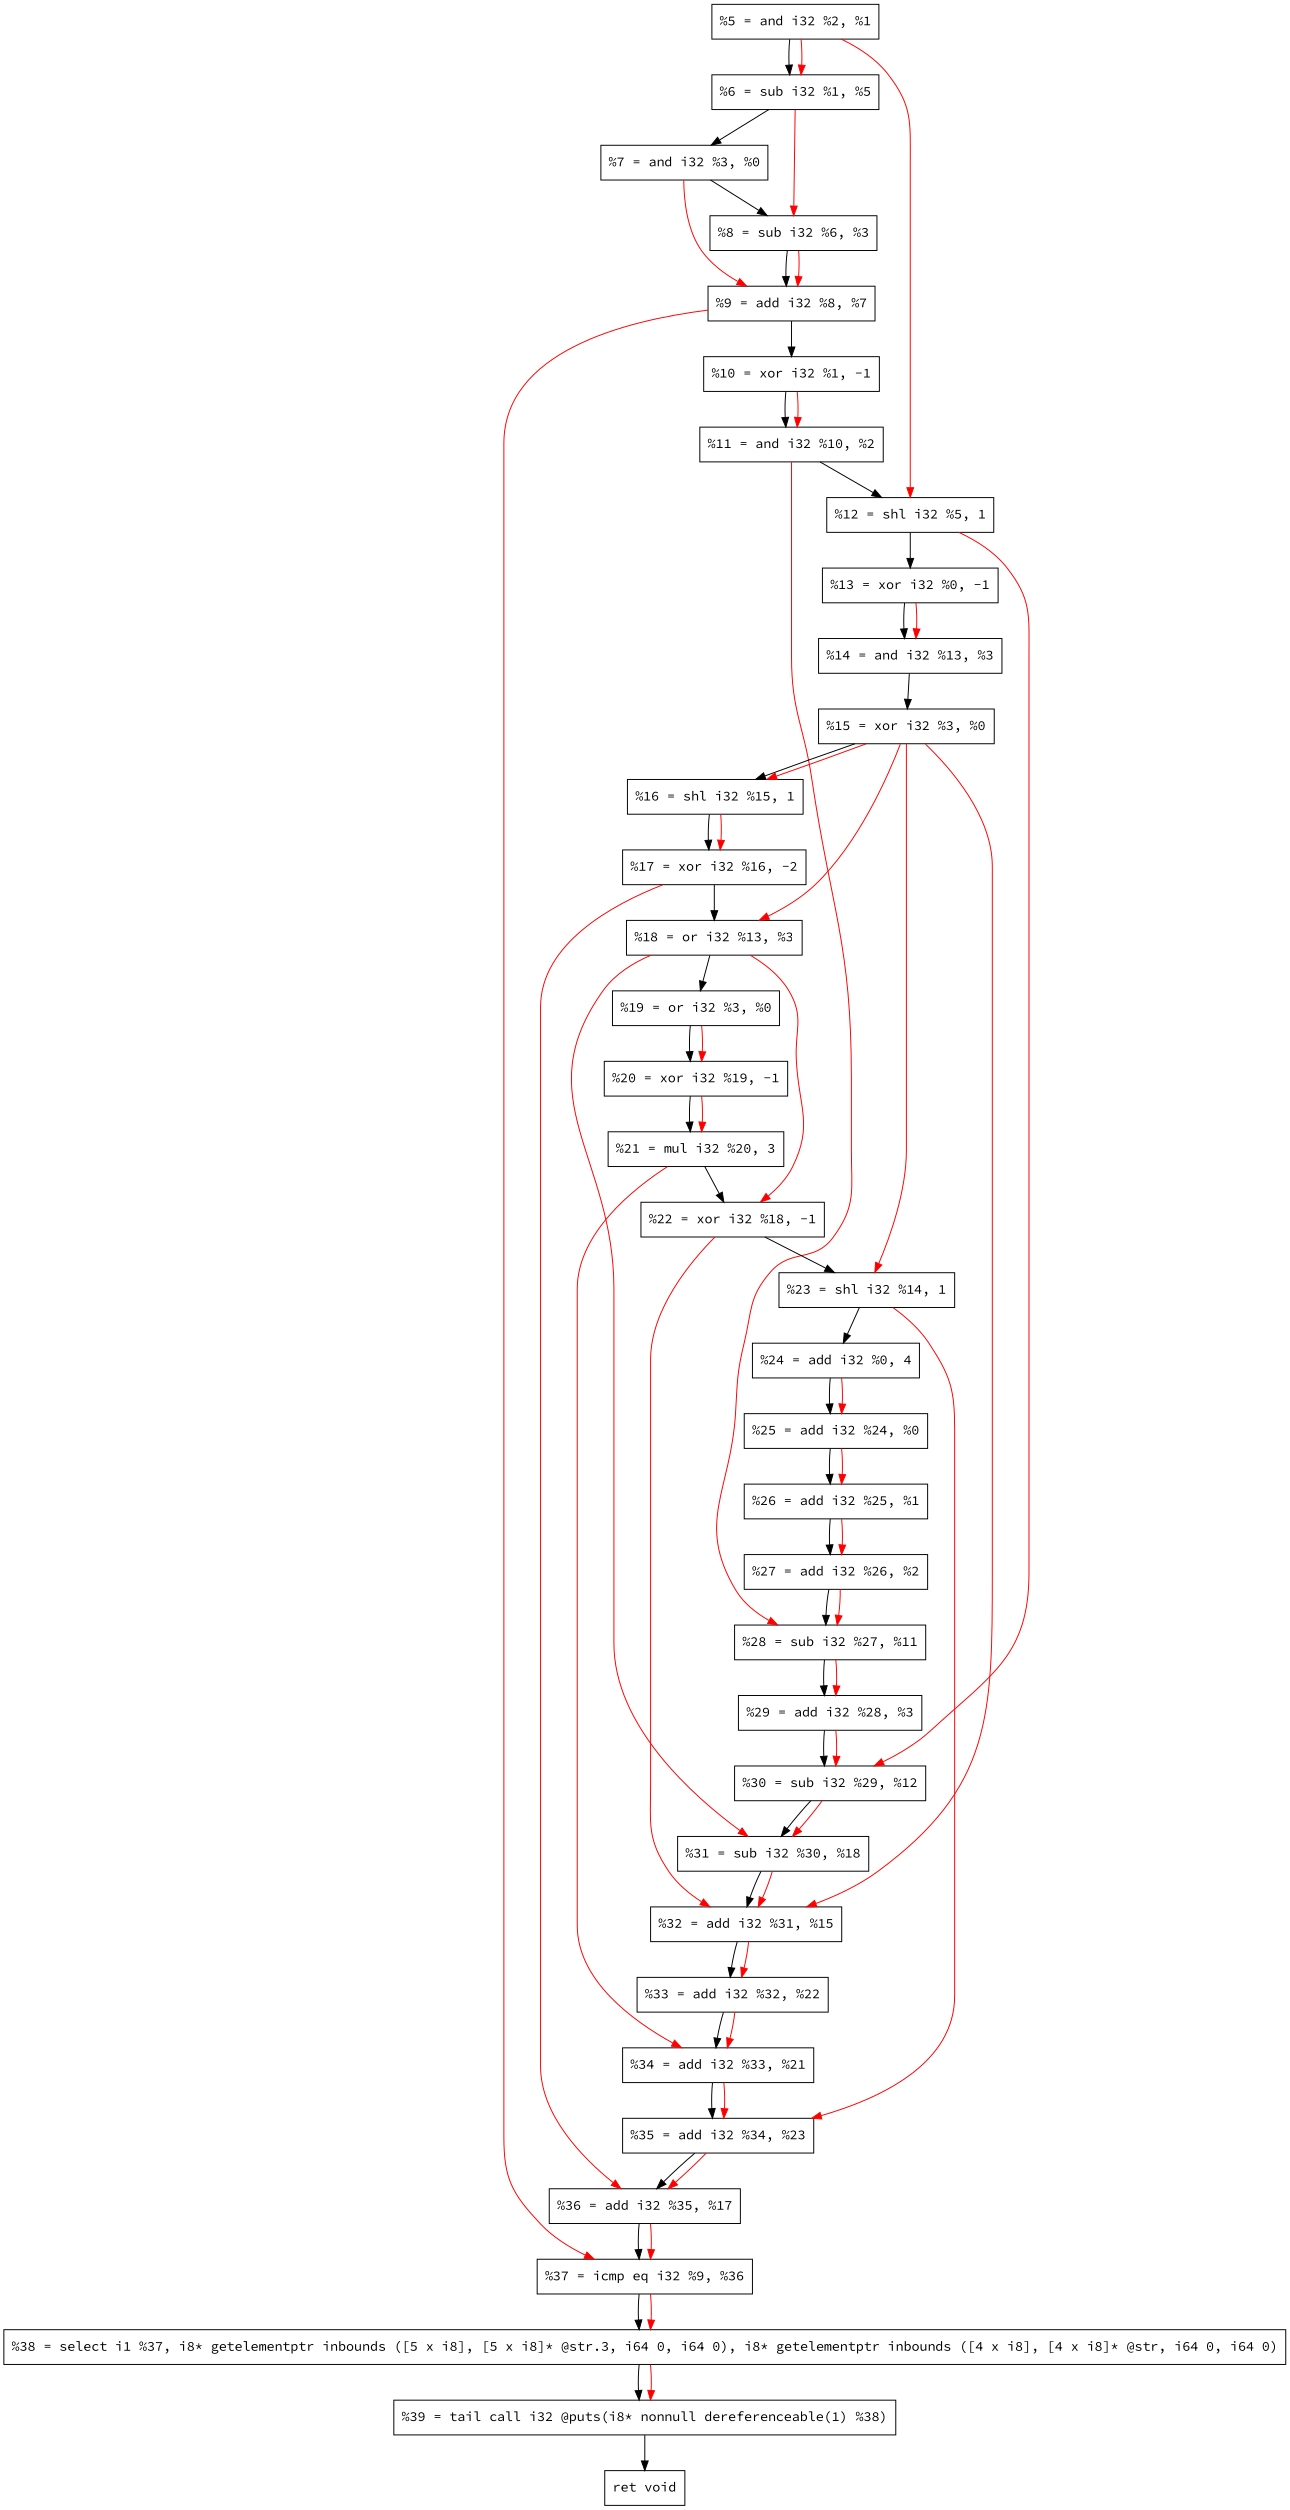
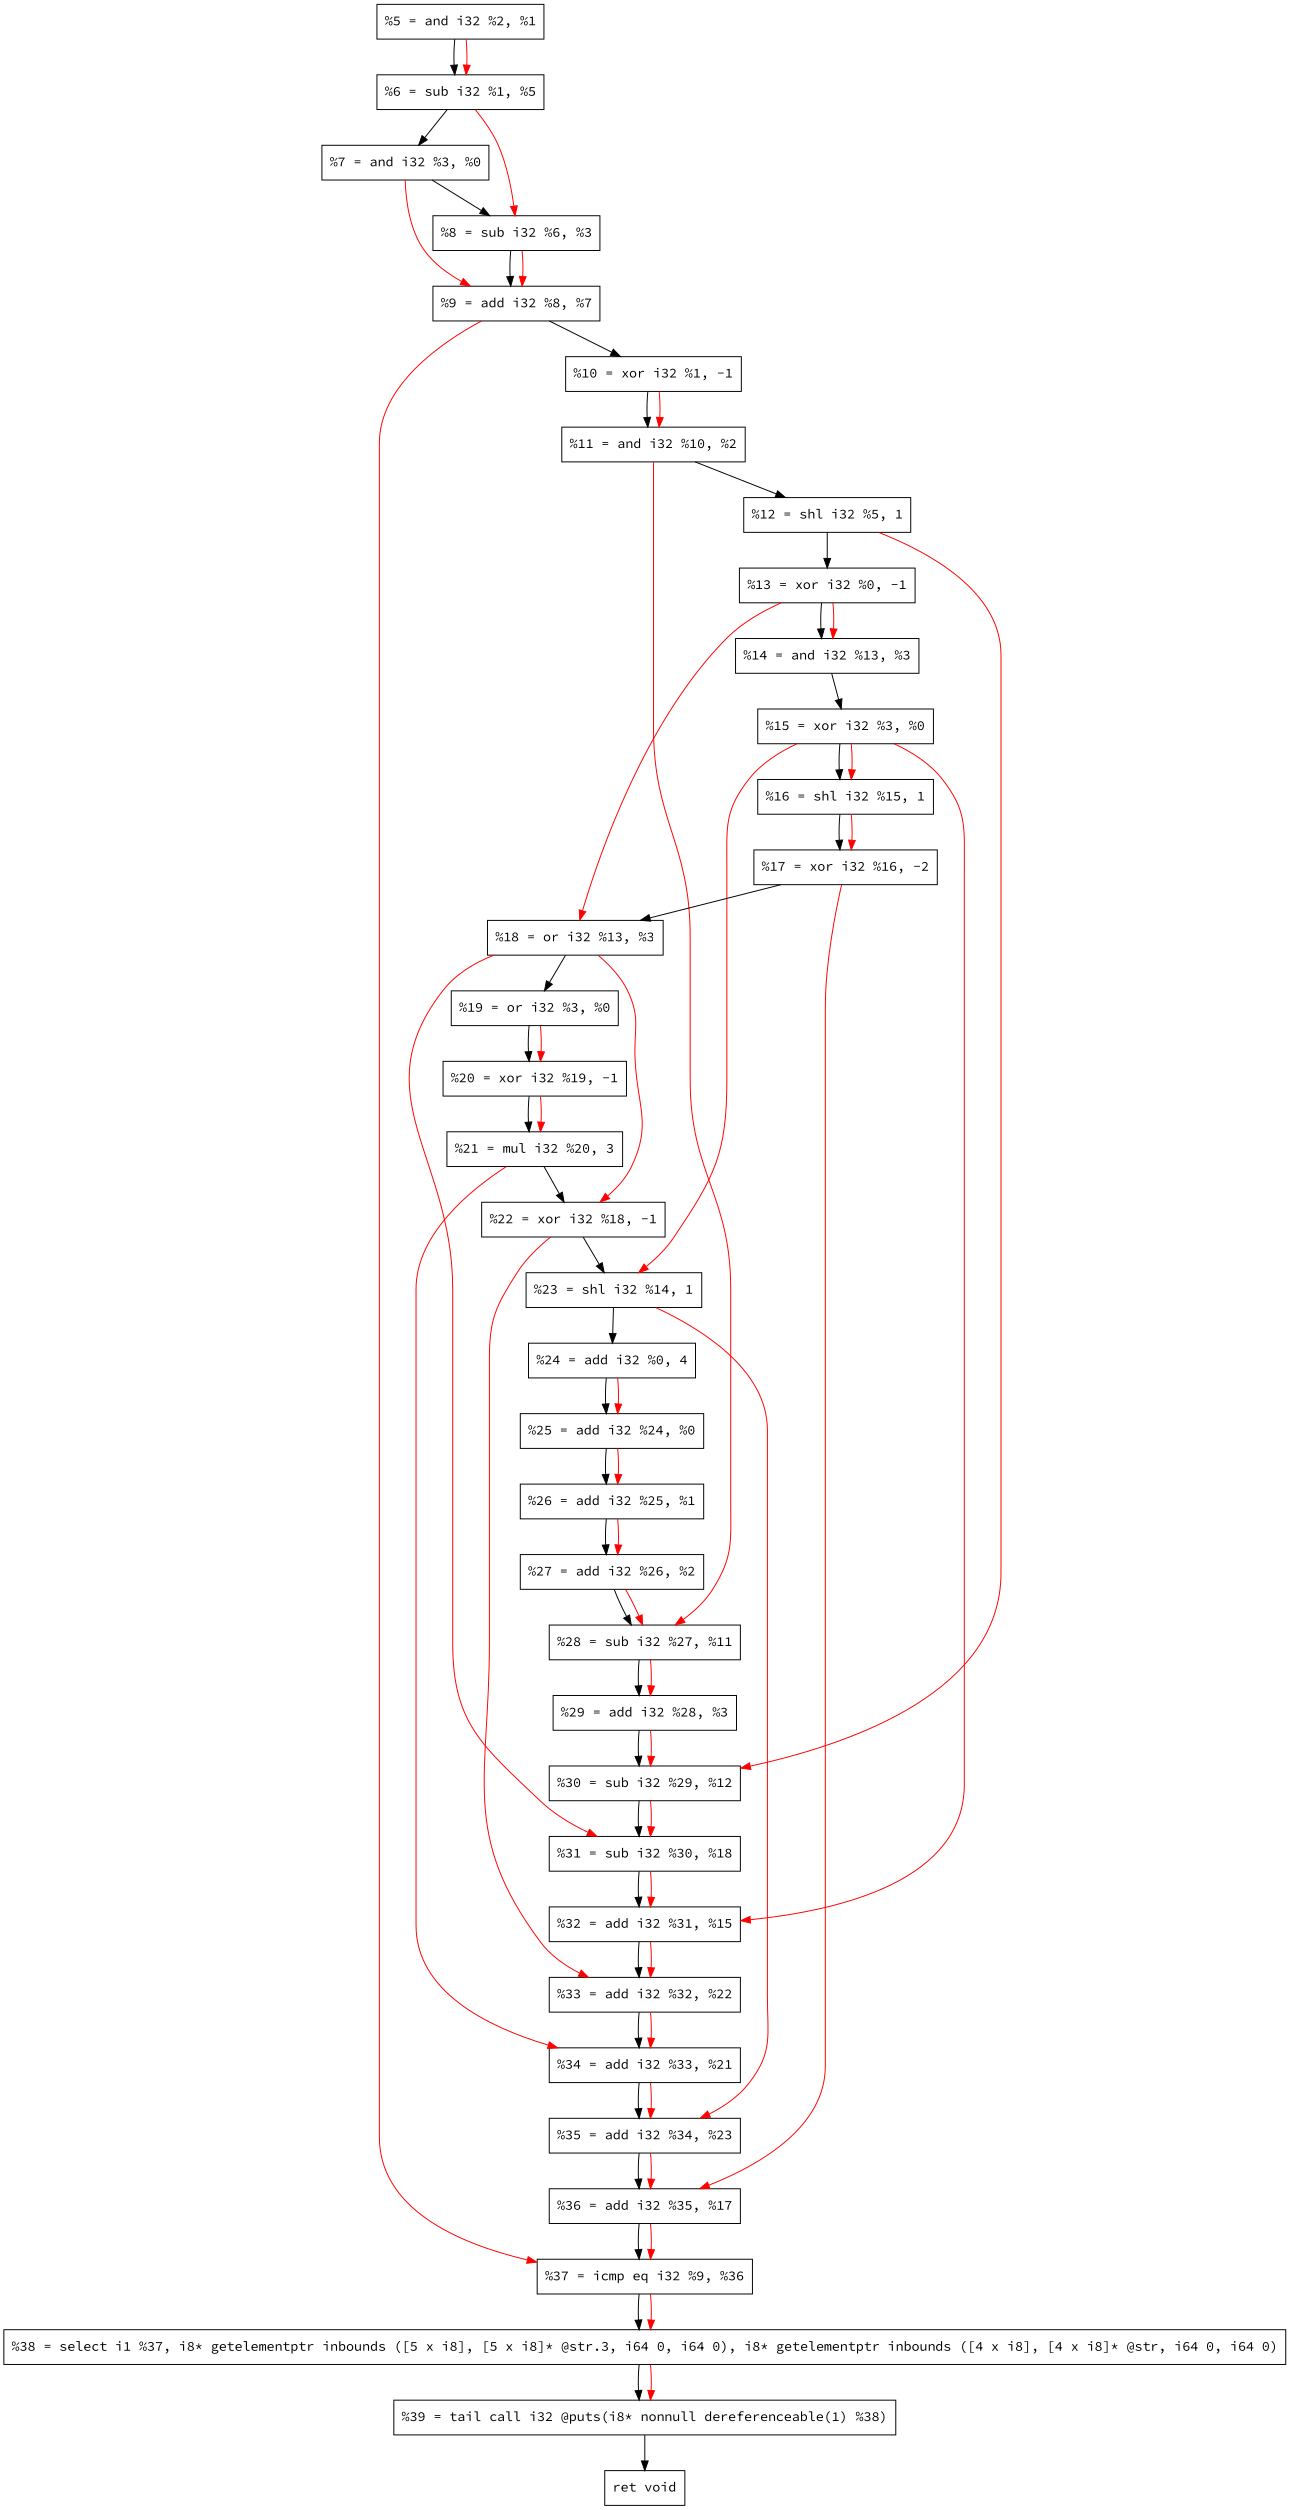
(910, 249) -> none
(850, 843) -> (659, 729)
(651, 1569) -> (489, 1611)
